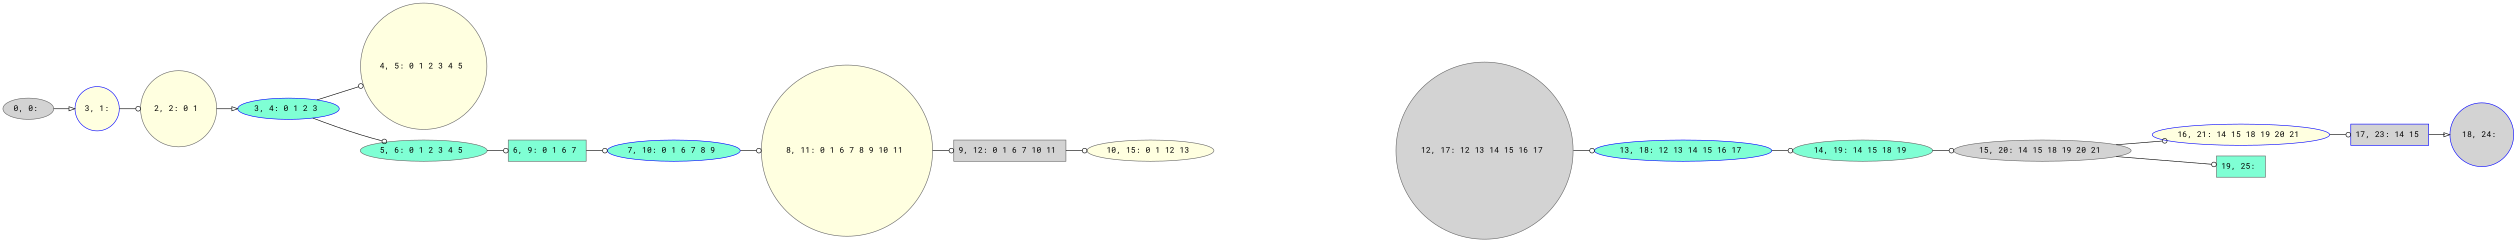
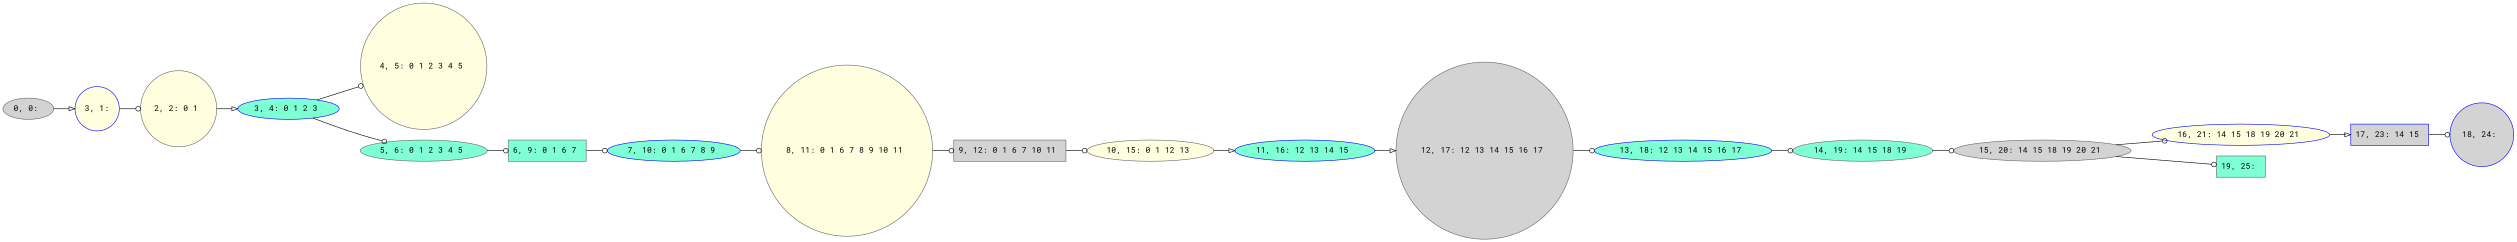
(2338, 135) -> (2338, 135)
(2437, 135) -> (2437, 135)
none -> (1305, 151)
